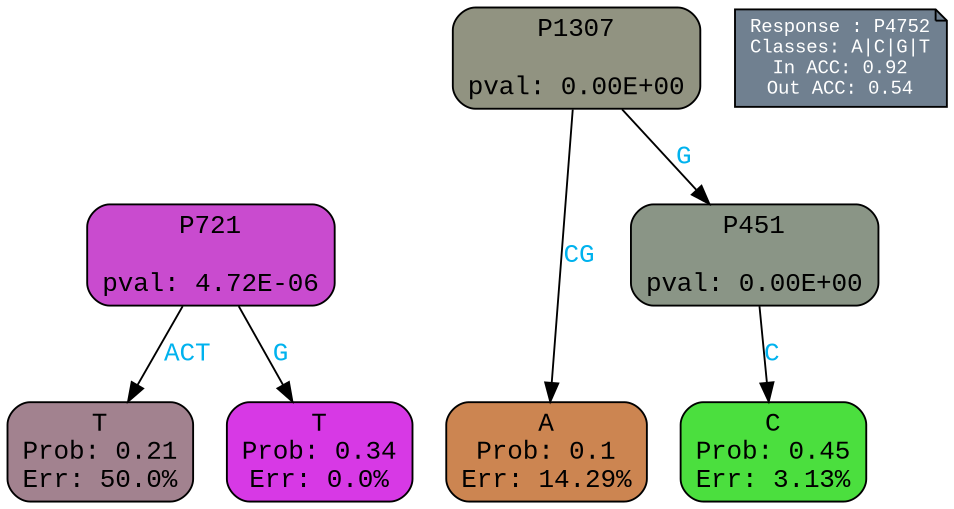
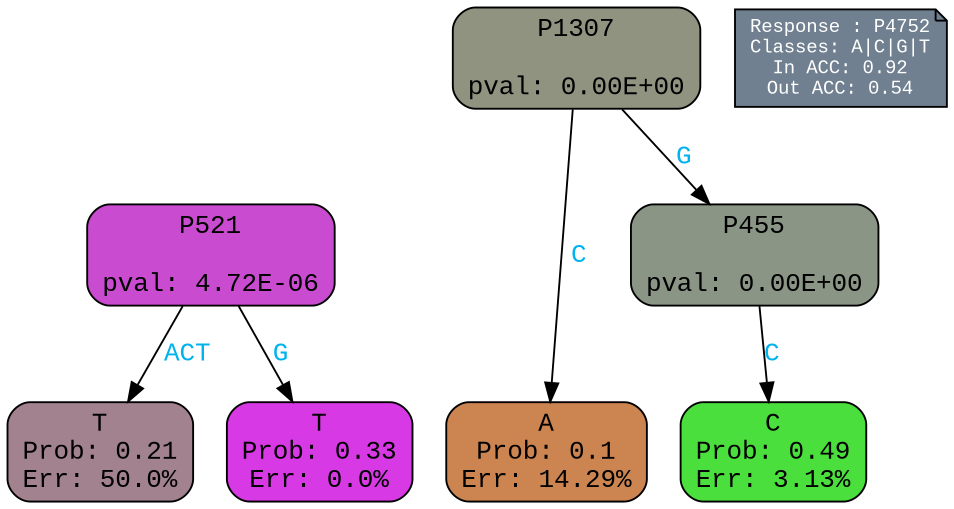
(211, 255) -> (211, 255)
(579, 255) -> (579, 255)
(755, 255) -> (755, 255)
(320, 452) -> (320, 452)
(773, 452) -> (773, 452)
